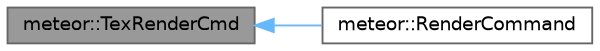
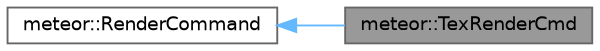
(298, 25) -> (321, 25)
